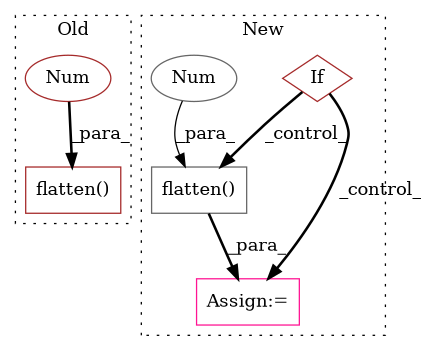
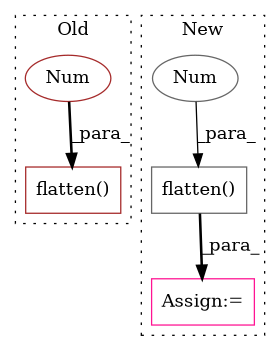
(317, 78) -> none
